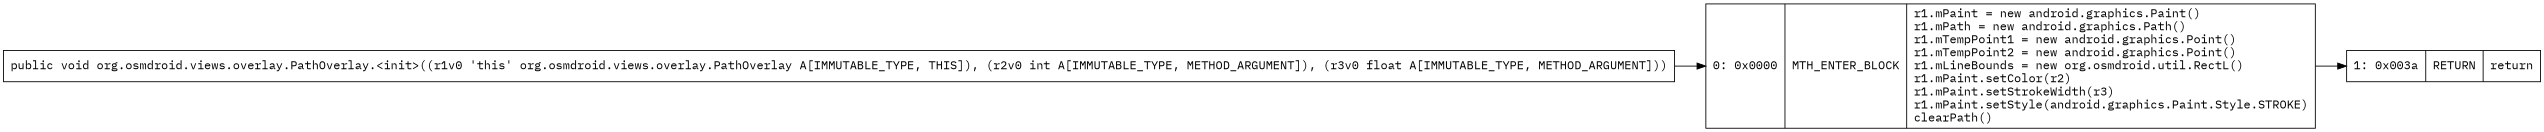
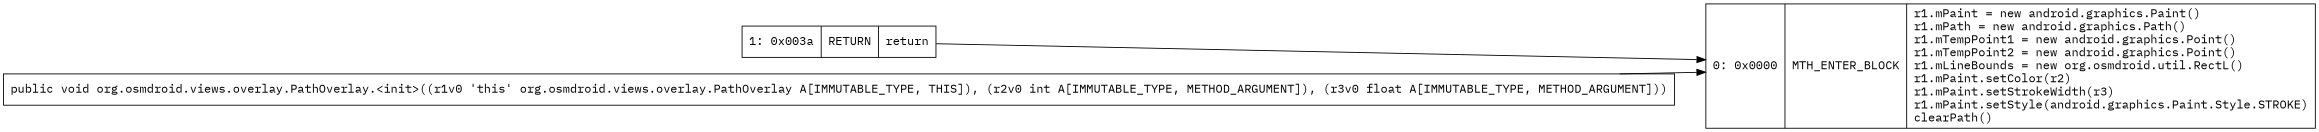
(2327, 66) -> (1316, 52)
